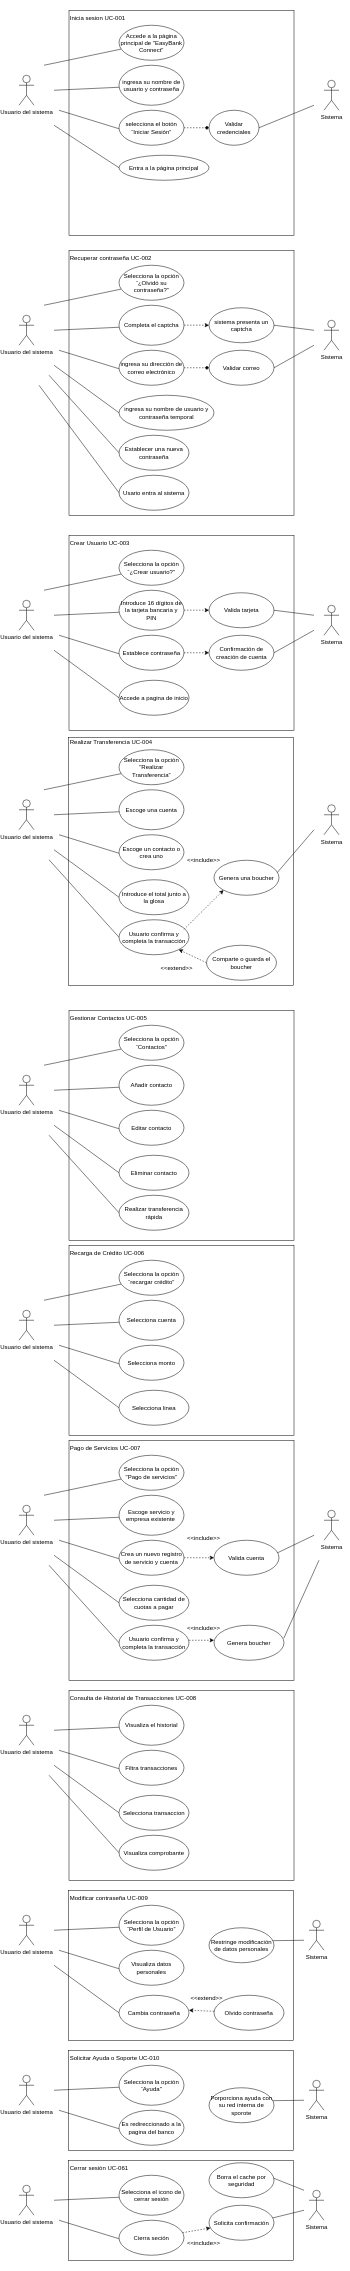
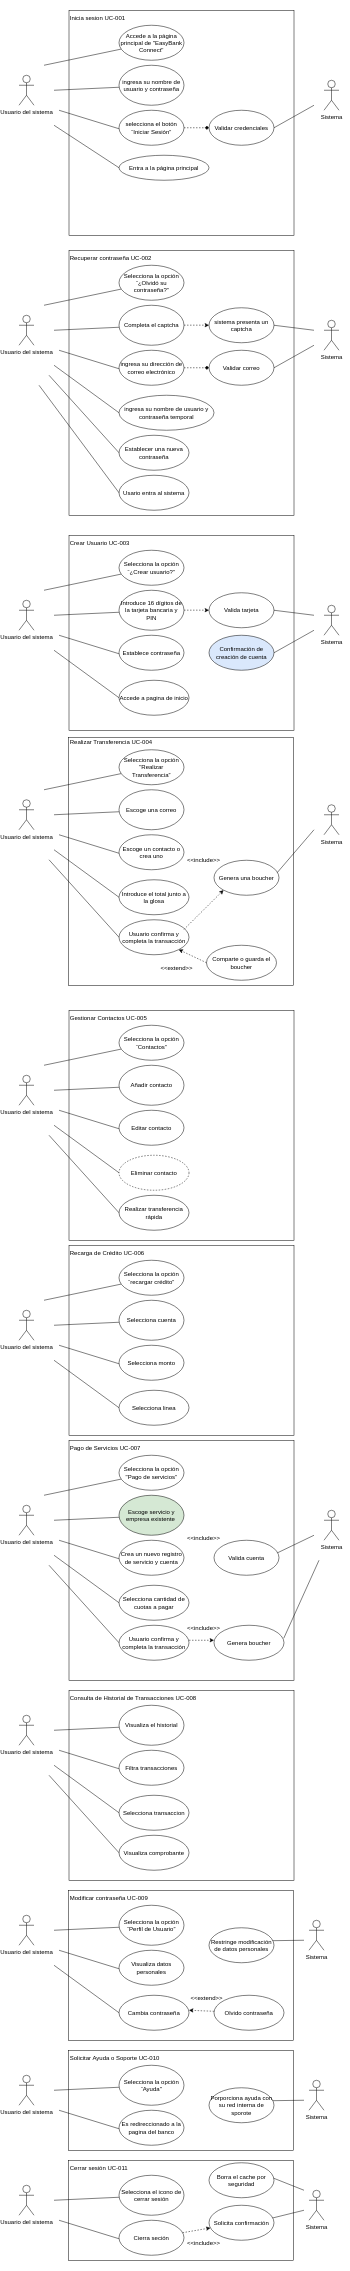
(234, 128) -> (241, 128)
(205, 653) -> none
(241, 653) -> (241, 653)
(151, 810) -> (151, 810)
(154, 1173) -> (154, 1173)
(151, 1515) -> (151, 1515)
(210, 1558) -> none
(101, 2168) -> (101, 2168)
